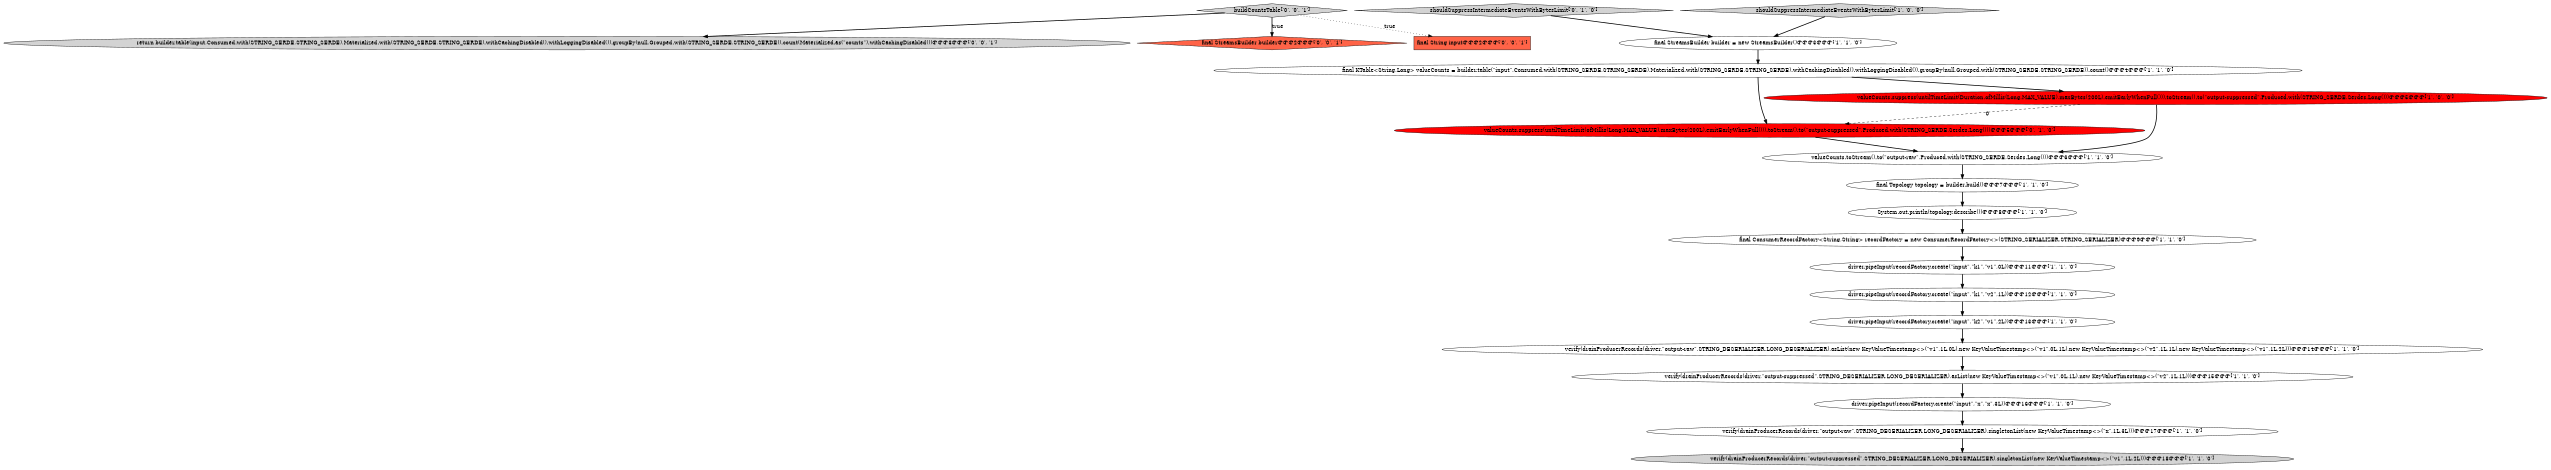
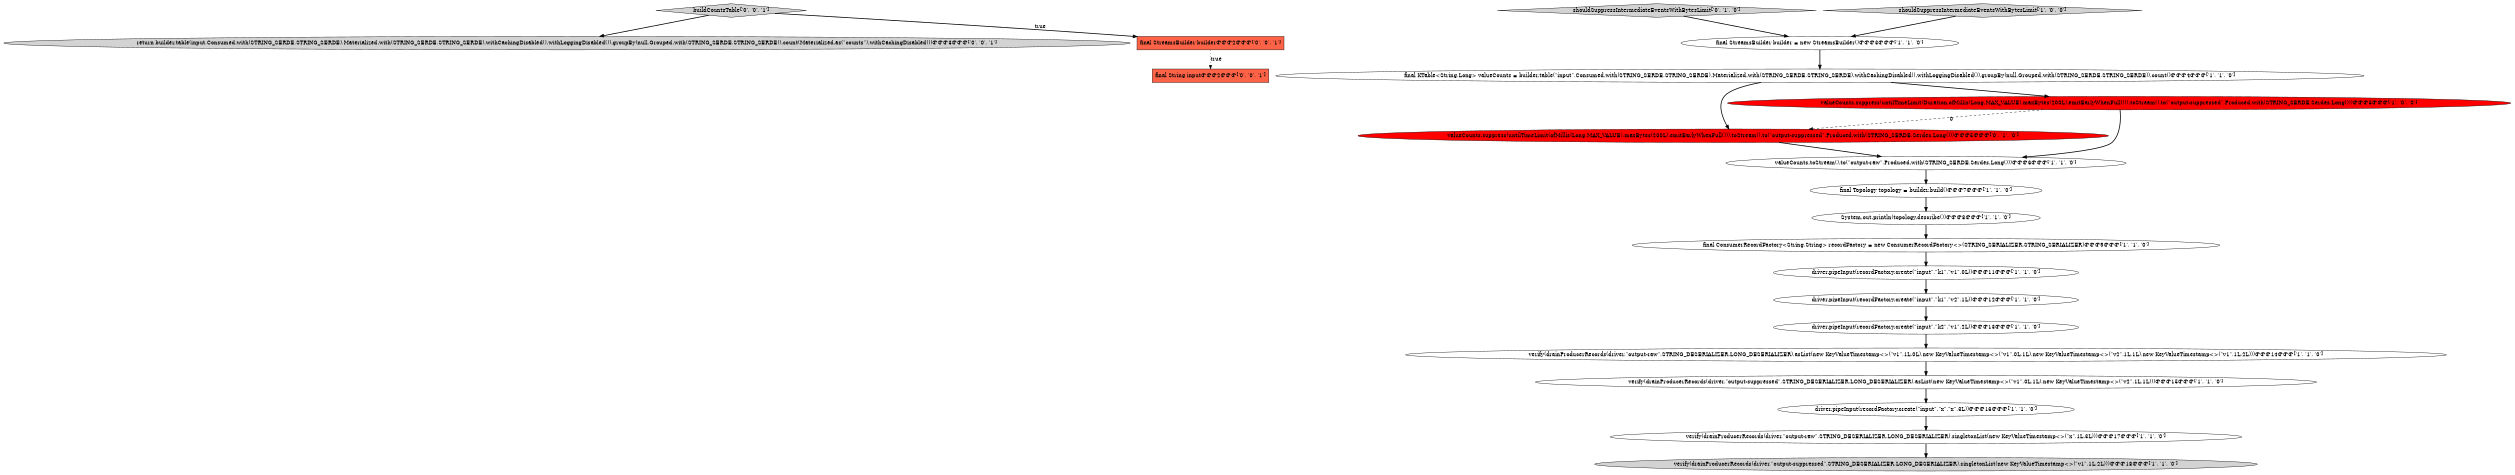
(1363, 25) -> (1210, 58)
(1272, 43) -> (1210, 43)
